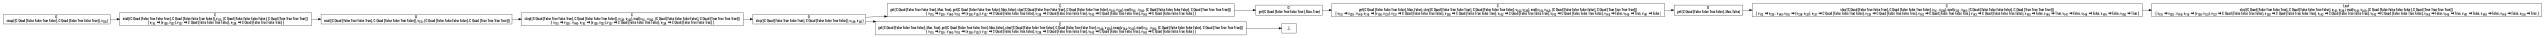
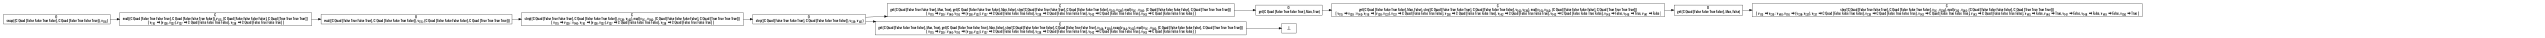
(2347, 10) -> none
